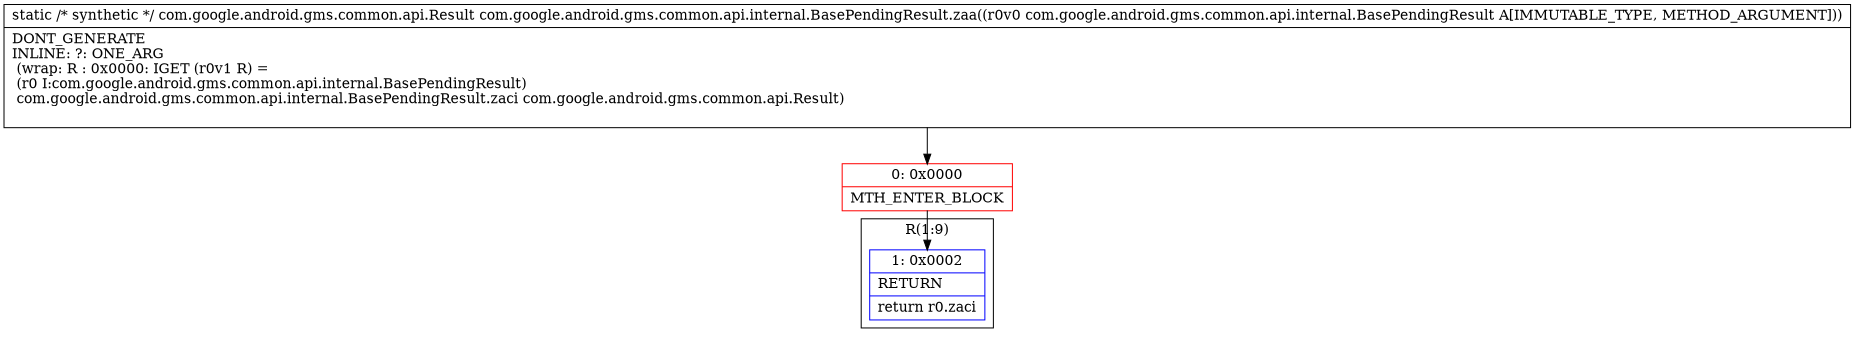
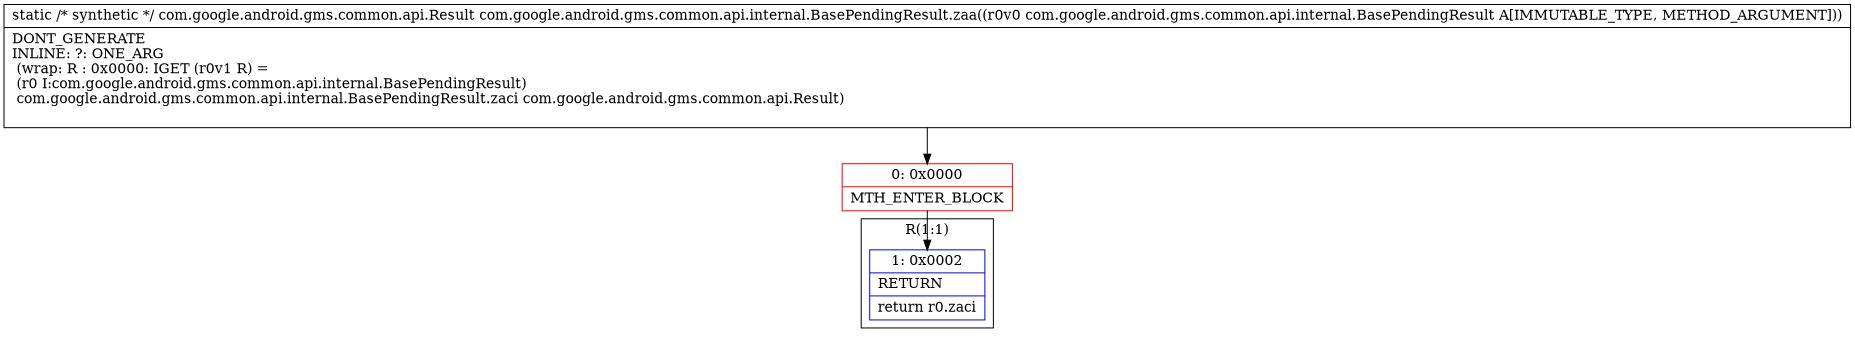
(927, 230) -> (927, 230)
